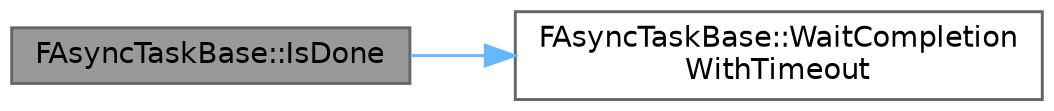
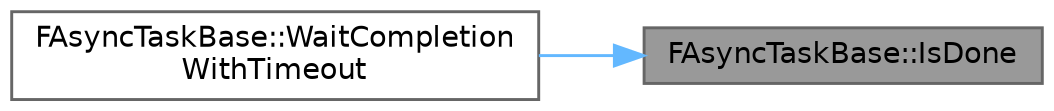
(448, 56) -> (576, 56)
